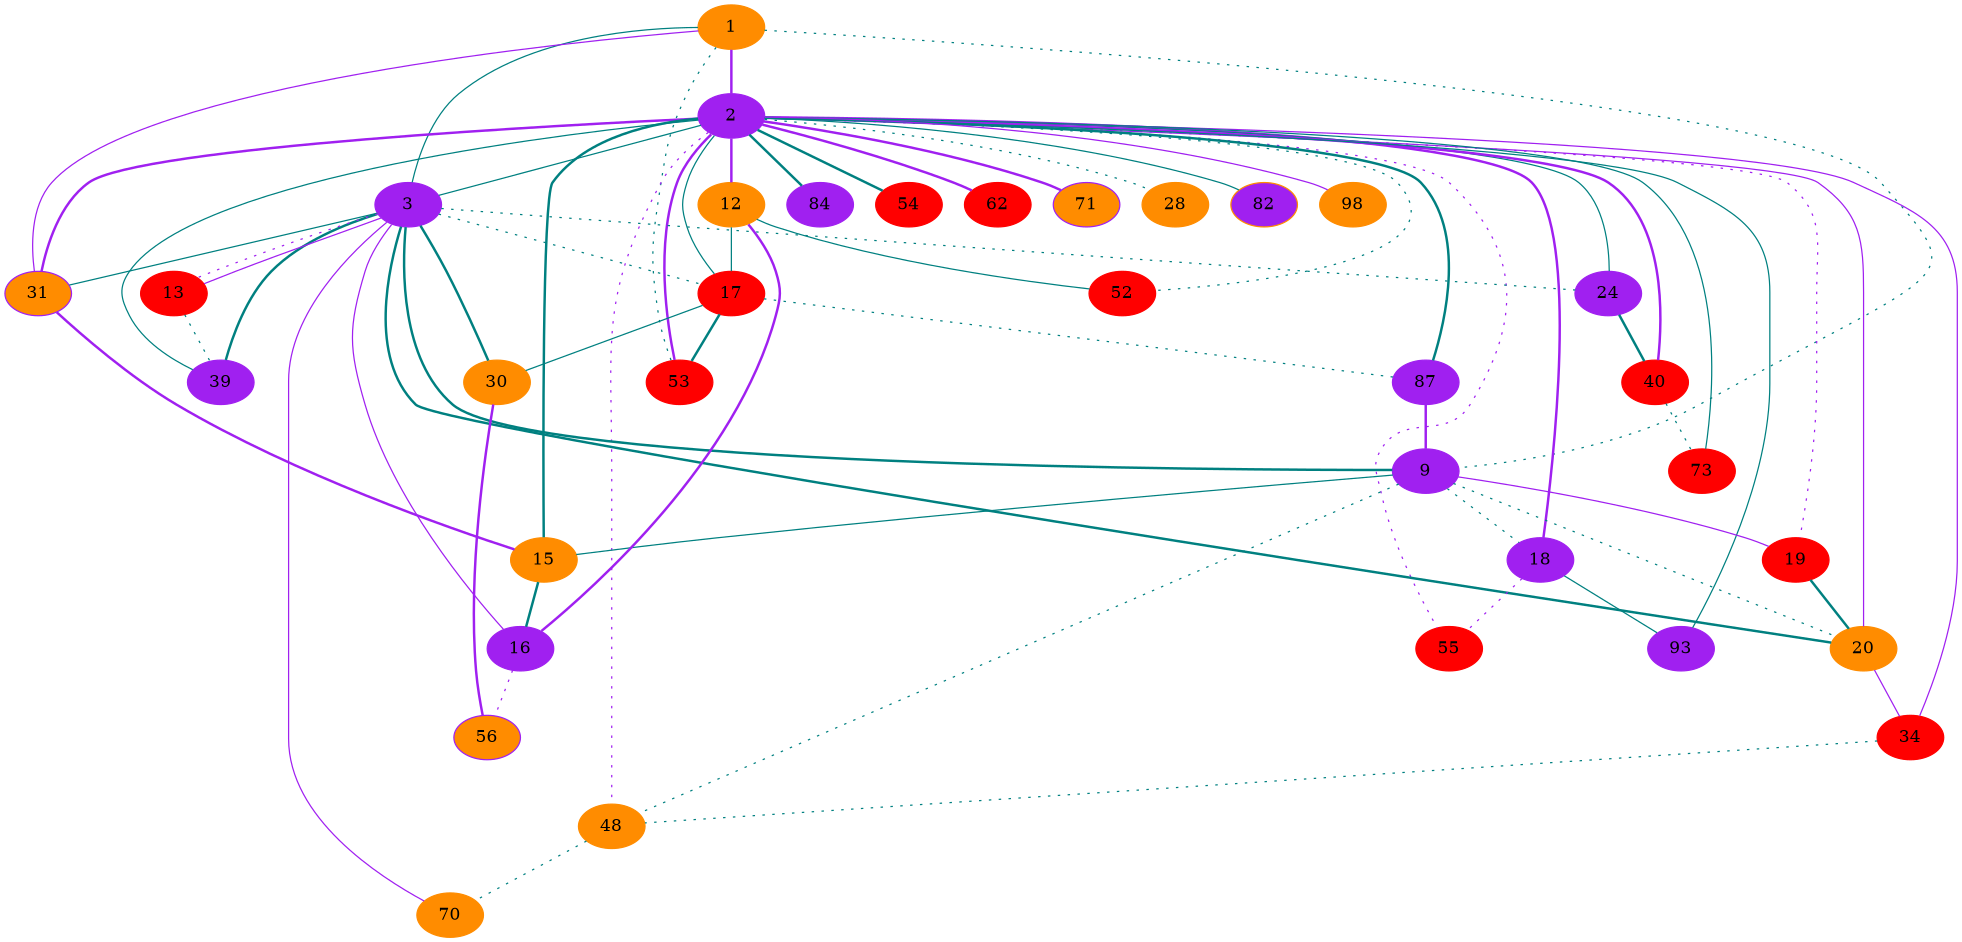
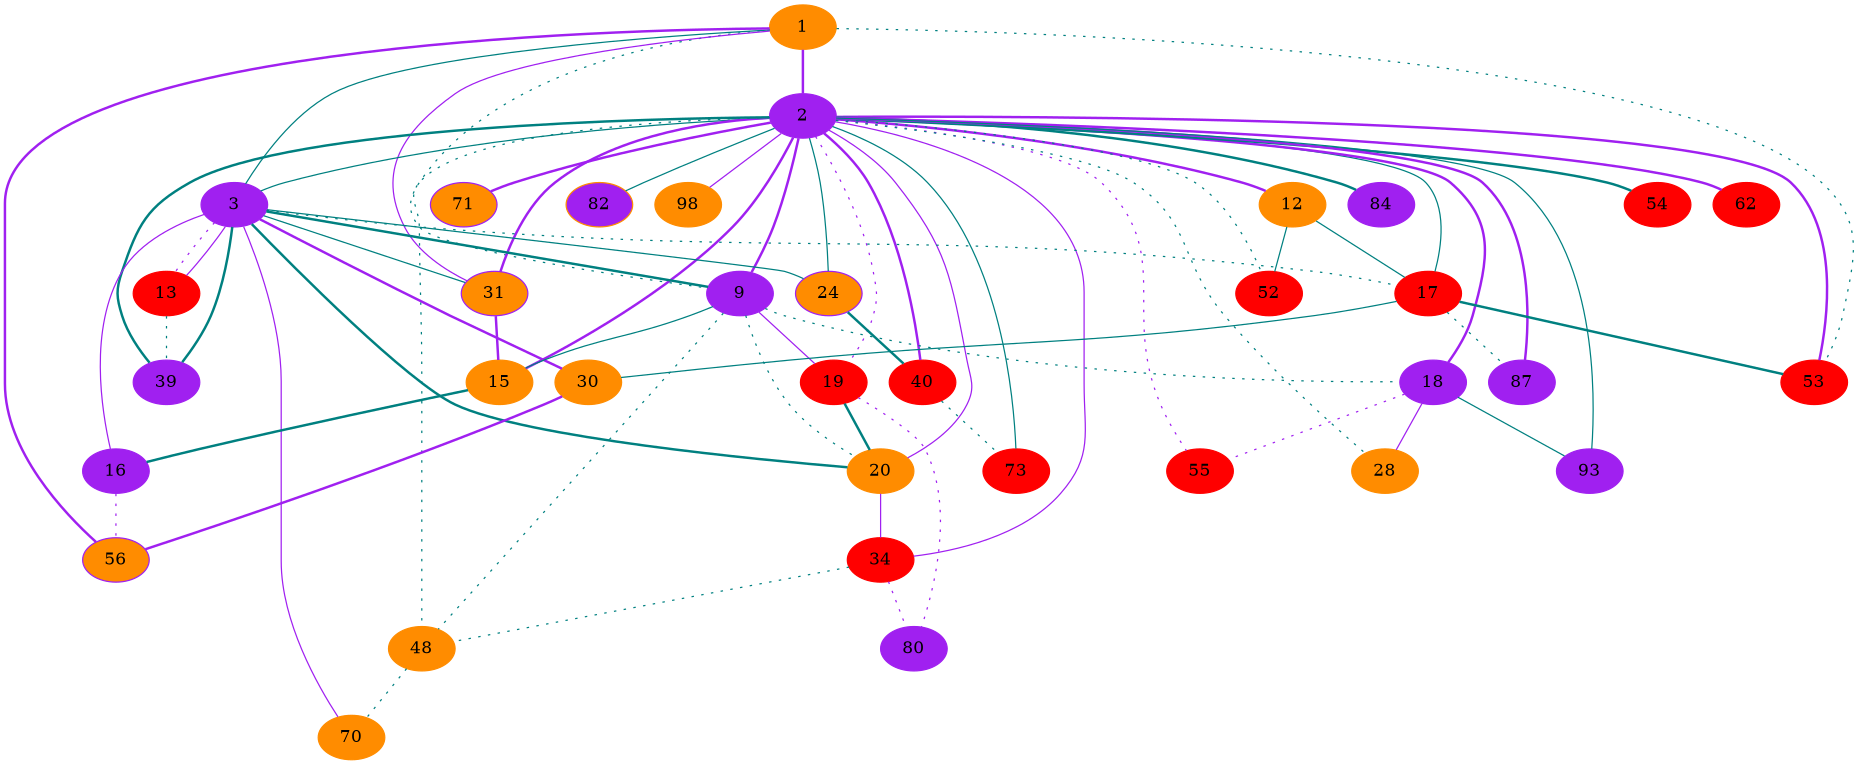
none -> (182, 86)
(1397, 172) -> (1463, 174)
(338, 177) -> (369, 140)
(1008, 250) -> (563, 244)
(545, 278) -> (679, 274)
(457, 292) -> (410, 296)
(1608, 294) -> (829, 294)
(1426, 419) -> (780, 207)
none -> (1409, 427)
(718, 439) -> none
(612, 472) -> (420, 283)
none -> (914, 649)
